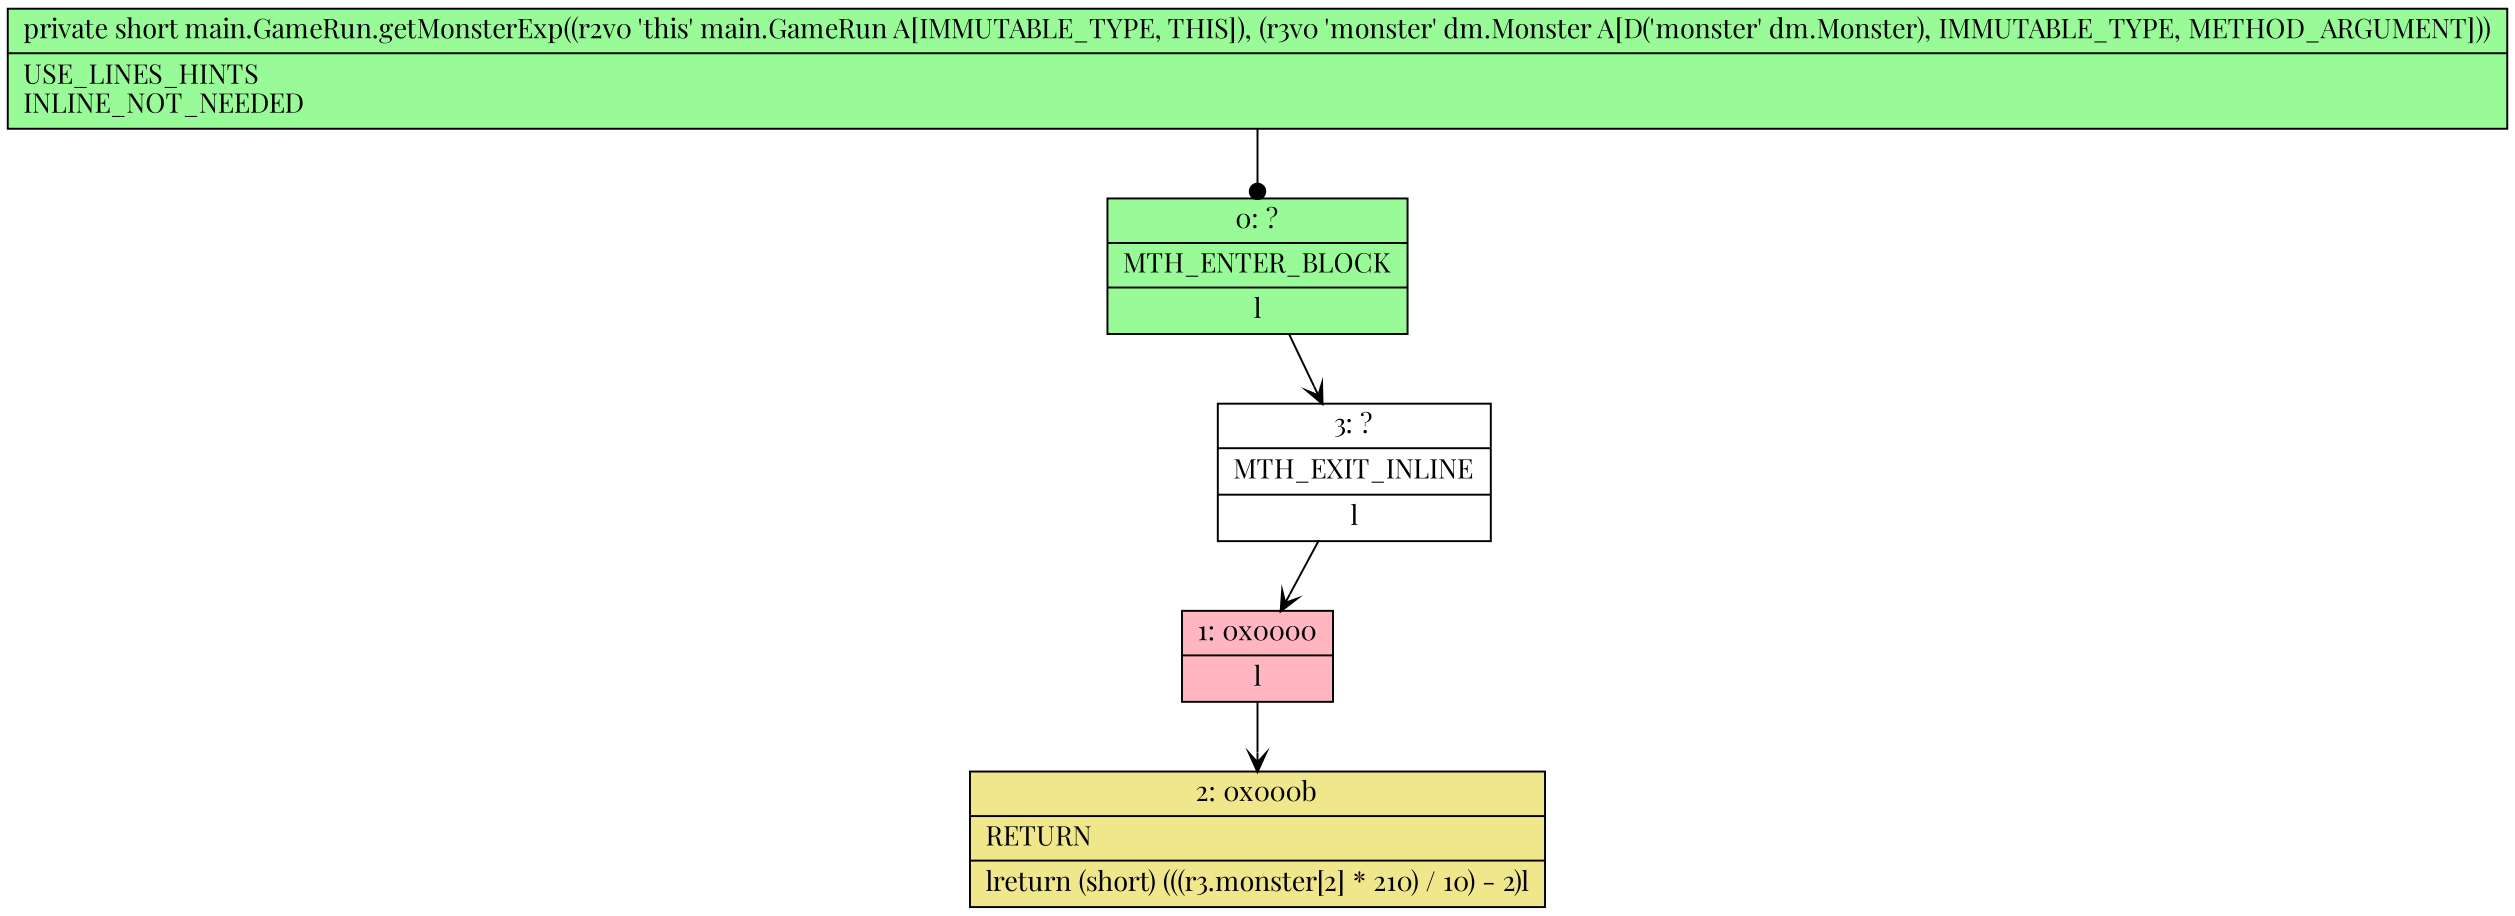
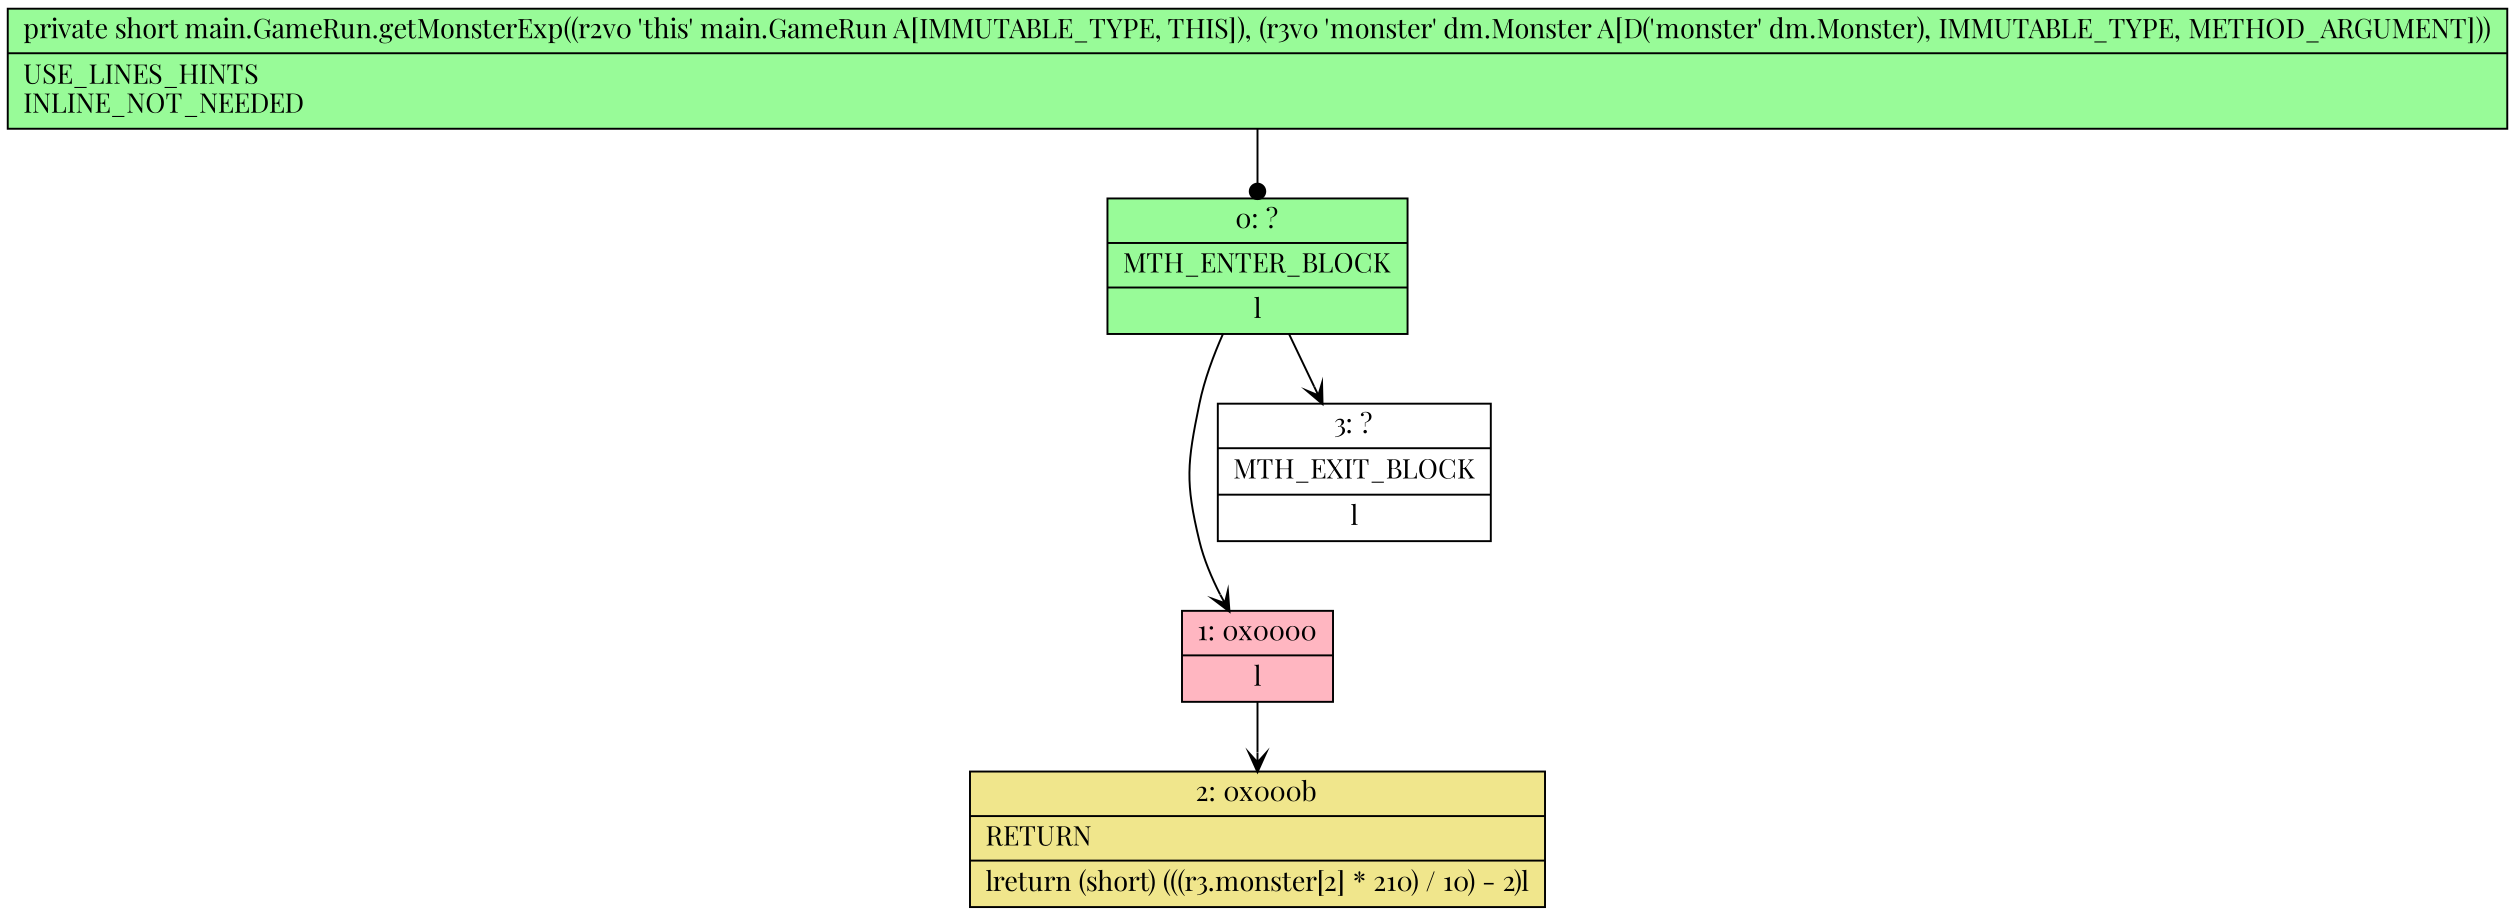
(1353, 470) -> (1354, 470)
(1304, 567) -> (1190, 464)
